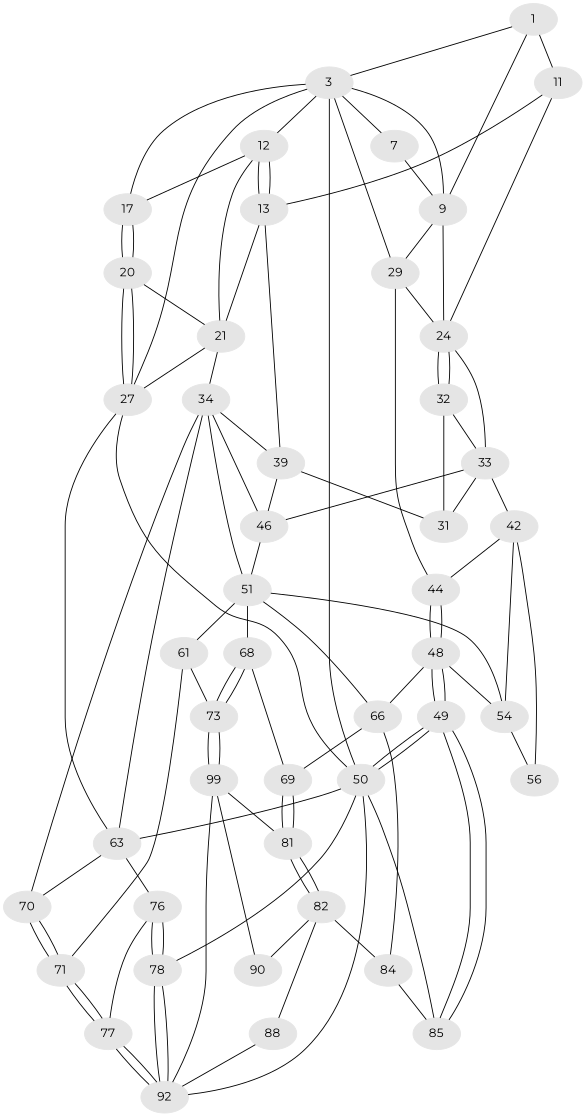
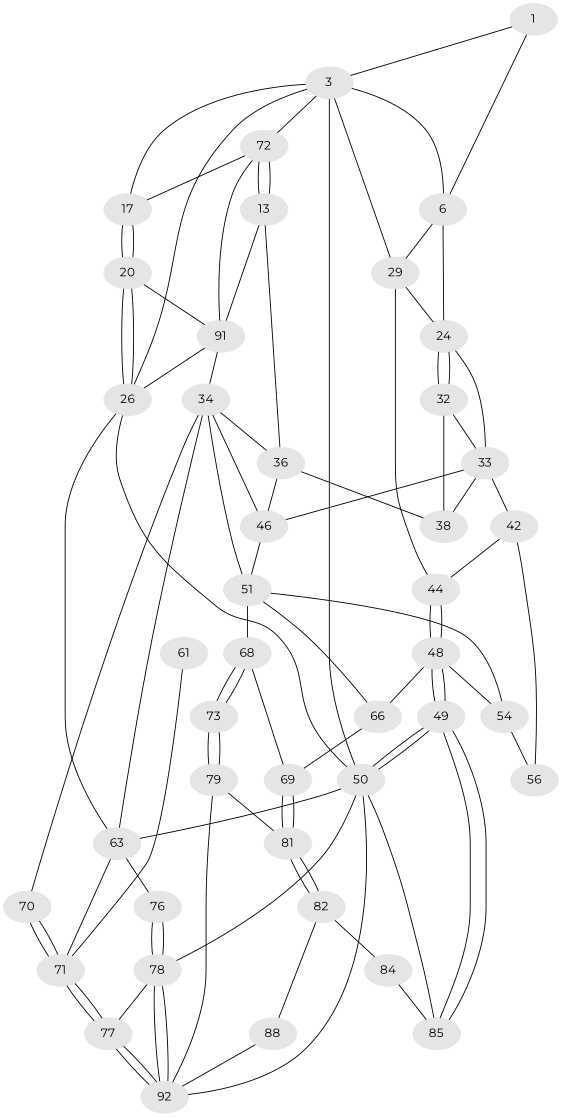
(558, 83) -> none
(264, 146) -> (264, 146)
(394, 146) -> none
(443, 210) -> (443, 210)
(221, 336) -> (221, 336)
(128, 400) -> (128, 400)
(281, 463) -> (281, 463)
(444, 527) -> (444, 527)
(216, 622) -> none
(509, 622) -> none
(199, 685) -> none
(214, 780) -> (214, 780)
(398, 843) -> none
(72, 875) -> (89, 907)
(121, 967) -> (133, 1002)
(258, 970) -> none
